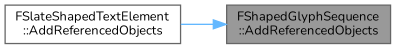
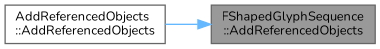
(93, 24) -> (85, 24)
